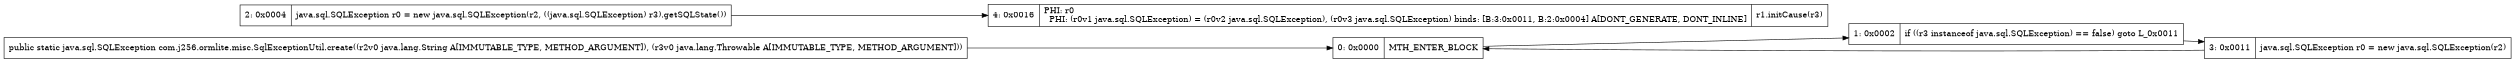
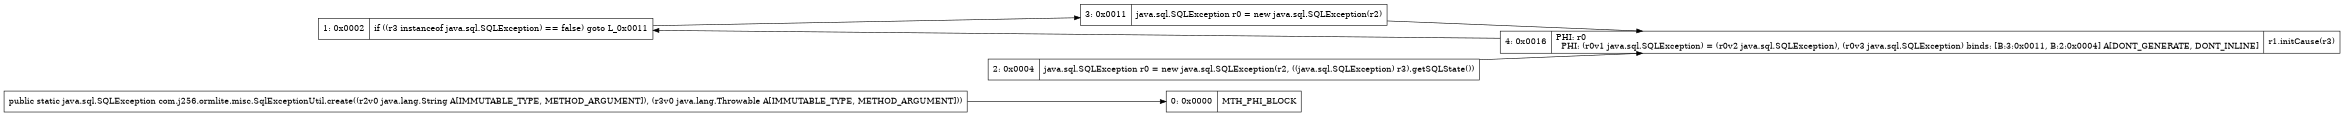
(1663, 42) -> (1080, 34)
(1434, 48) -> (1259, 101)
(1847, 51) -> (1512, 26)
